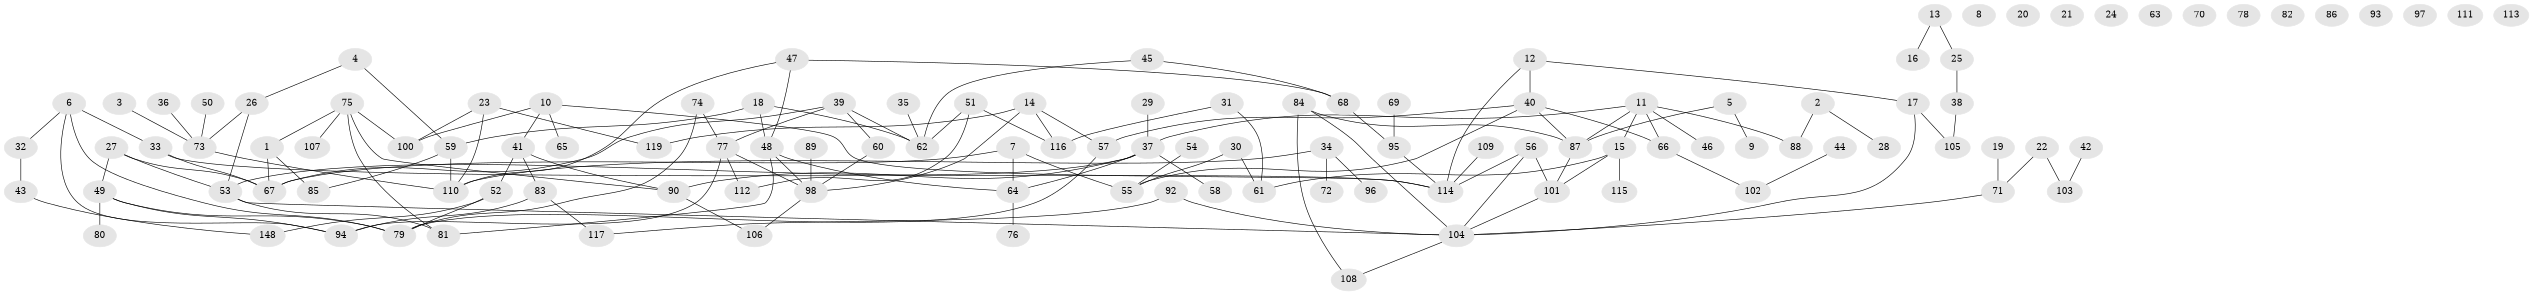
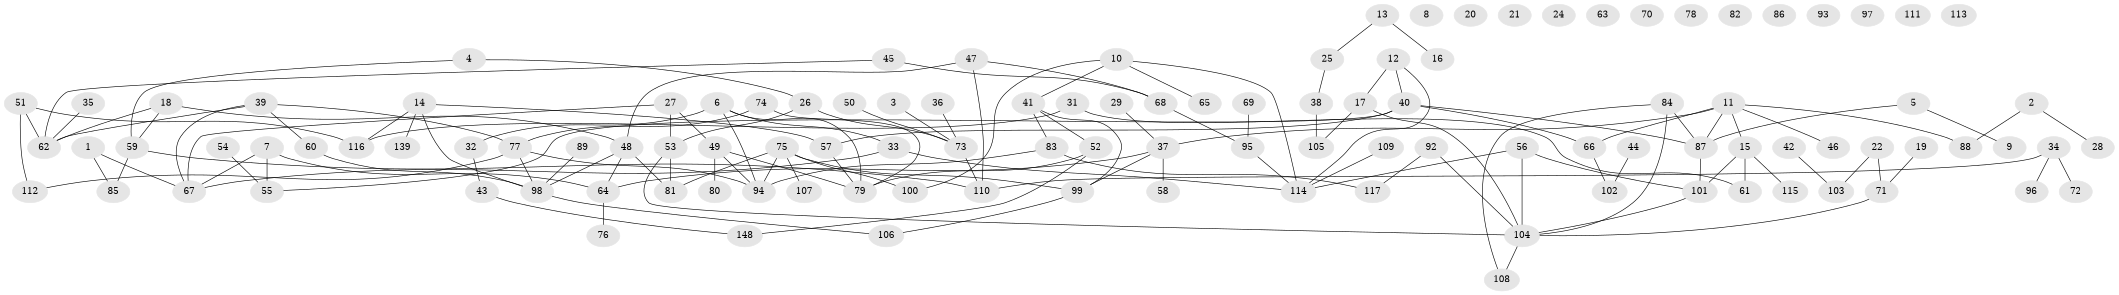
(484, 104) -> none
(307, 126) -> (768, 174)
(654, 148) -> (402, 148)
(1236, 148) -> none
(687, 170) -> none
(674, 192) -> (1077, 192)
